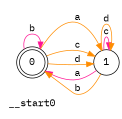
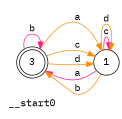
(32, 62) -> (32, 62)
